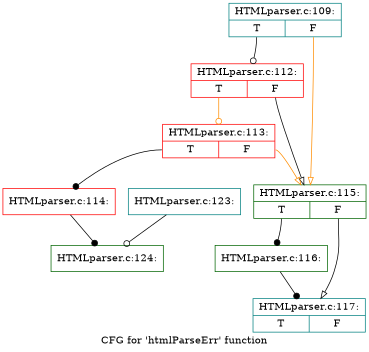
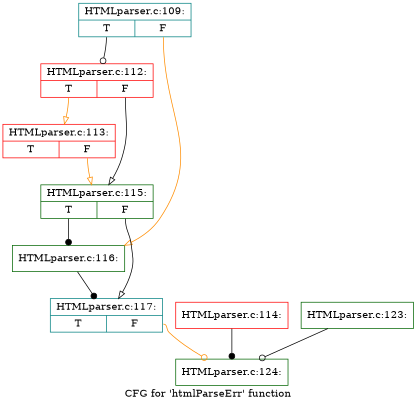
(313, 107) -> (180, 148)
(219, 108) -> (68, 107)
(118, 161) -> none
(184, 202) -> (357, 315)
none -> (180, 342)
